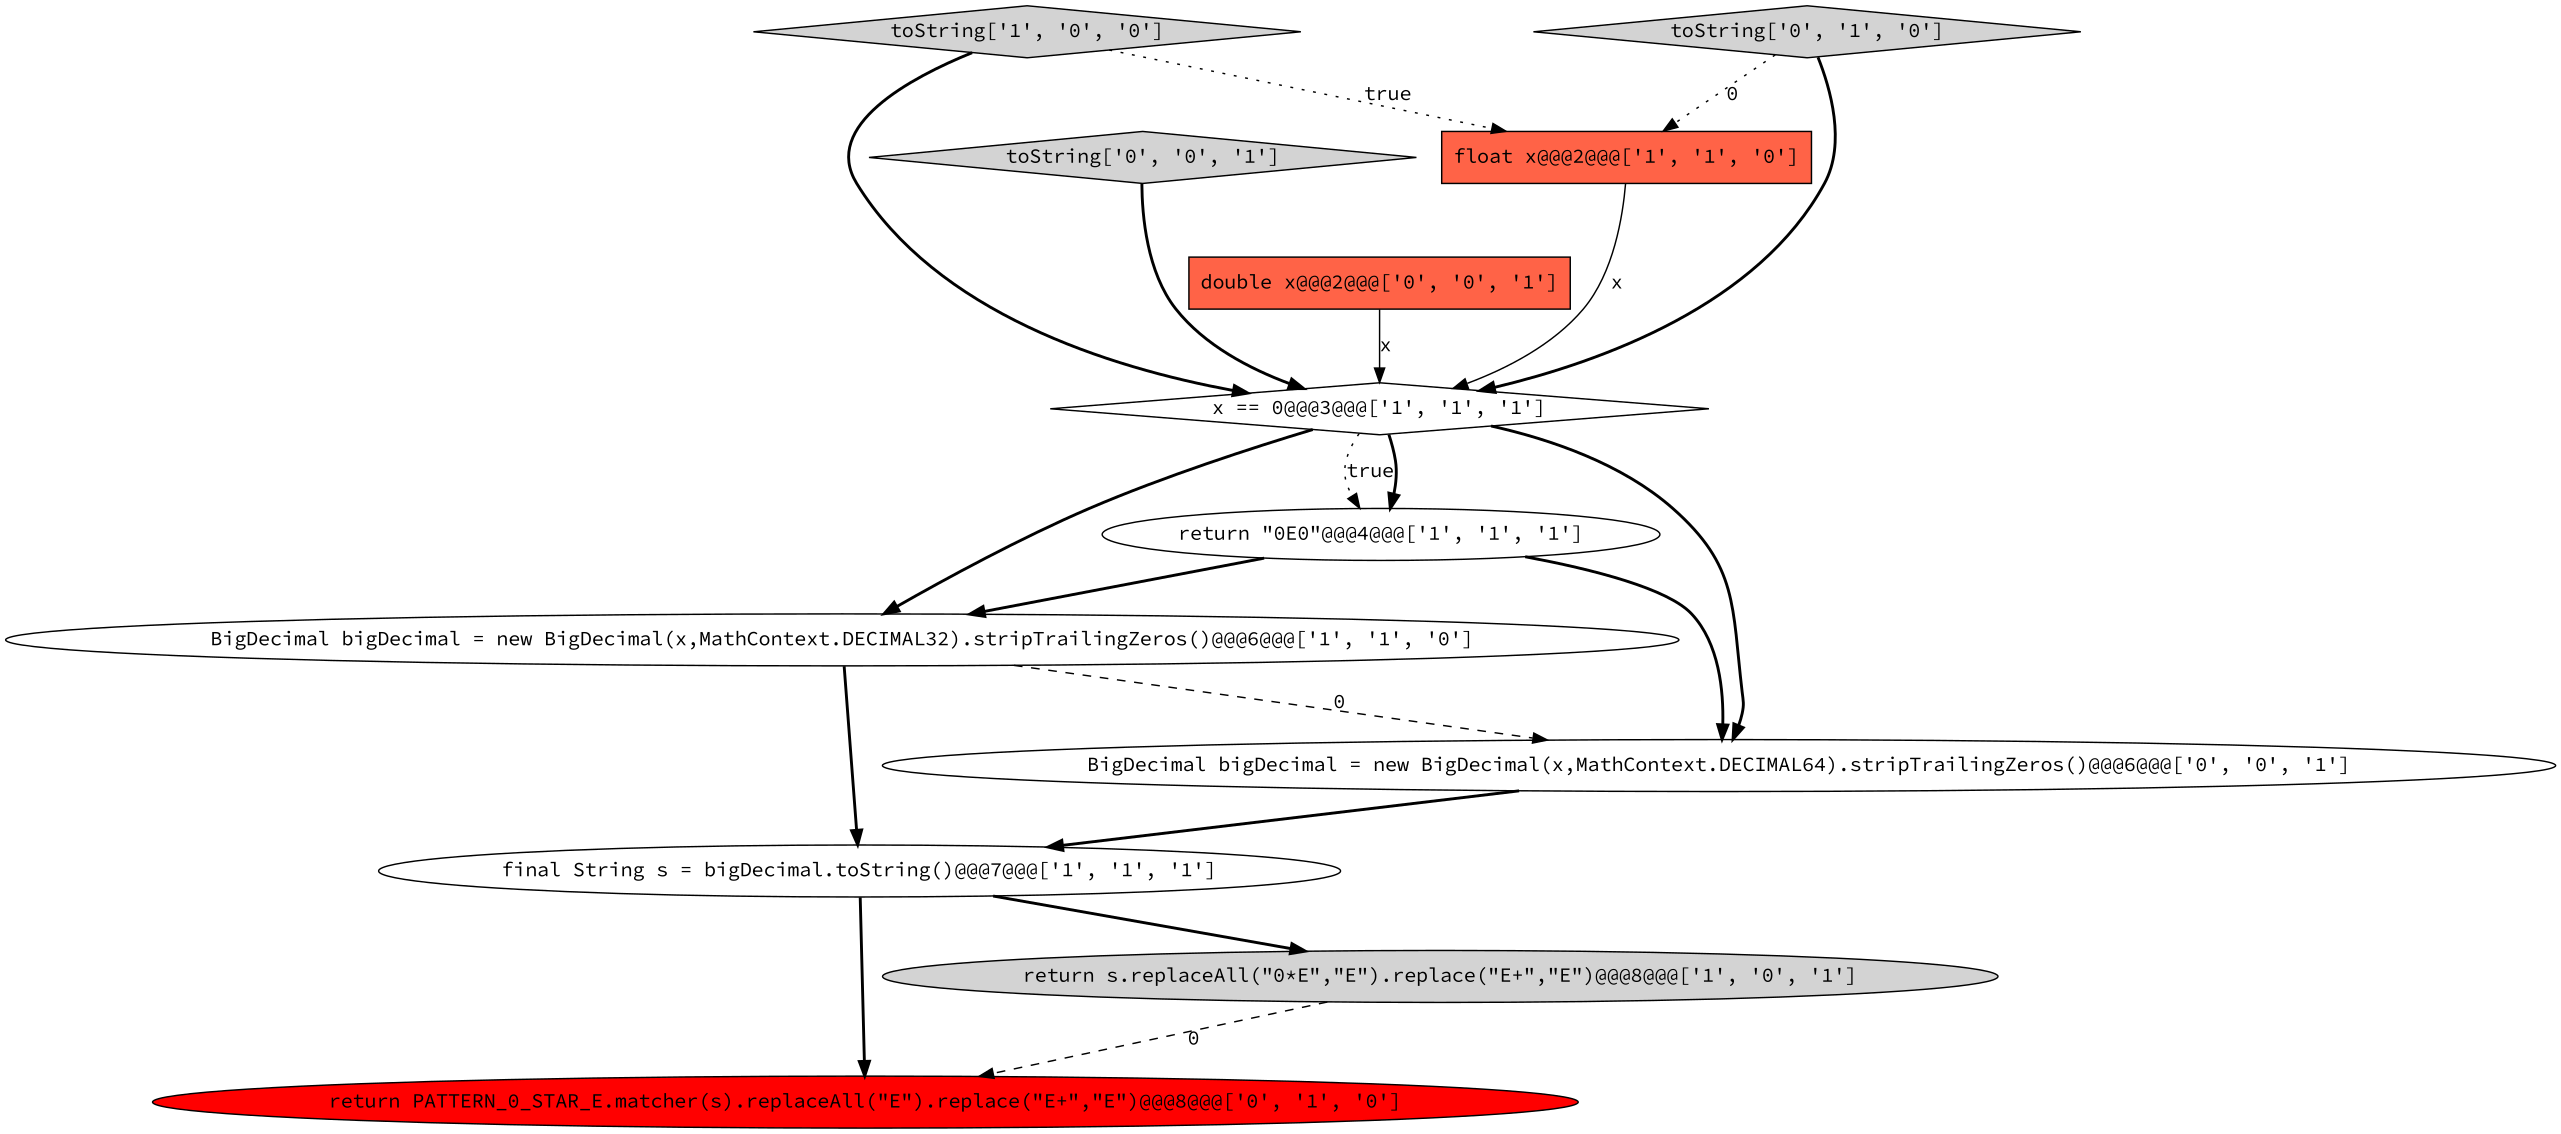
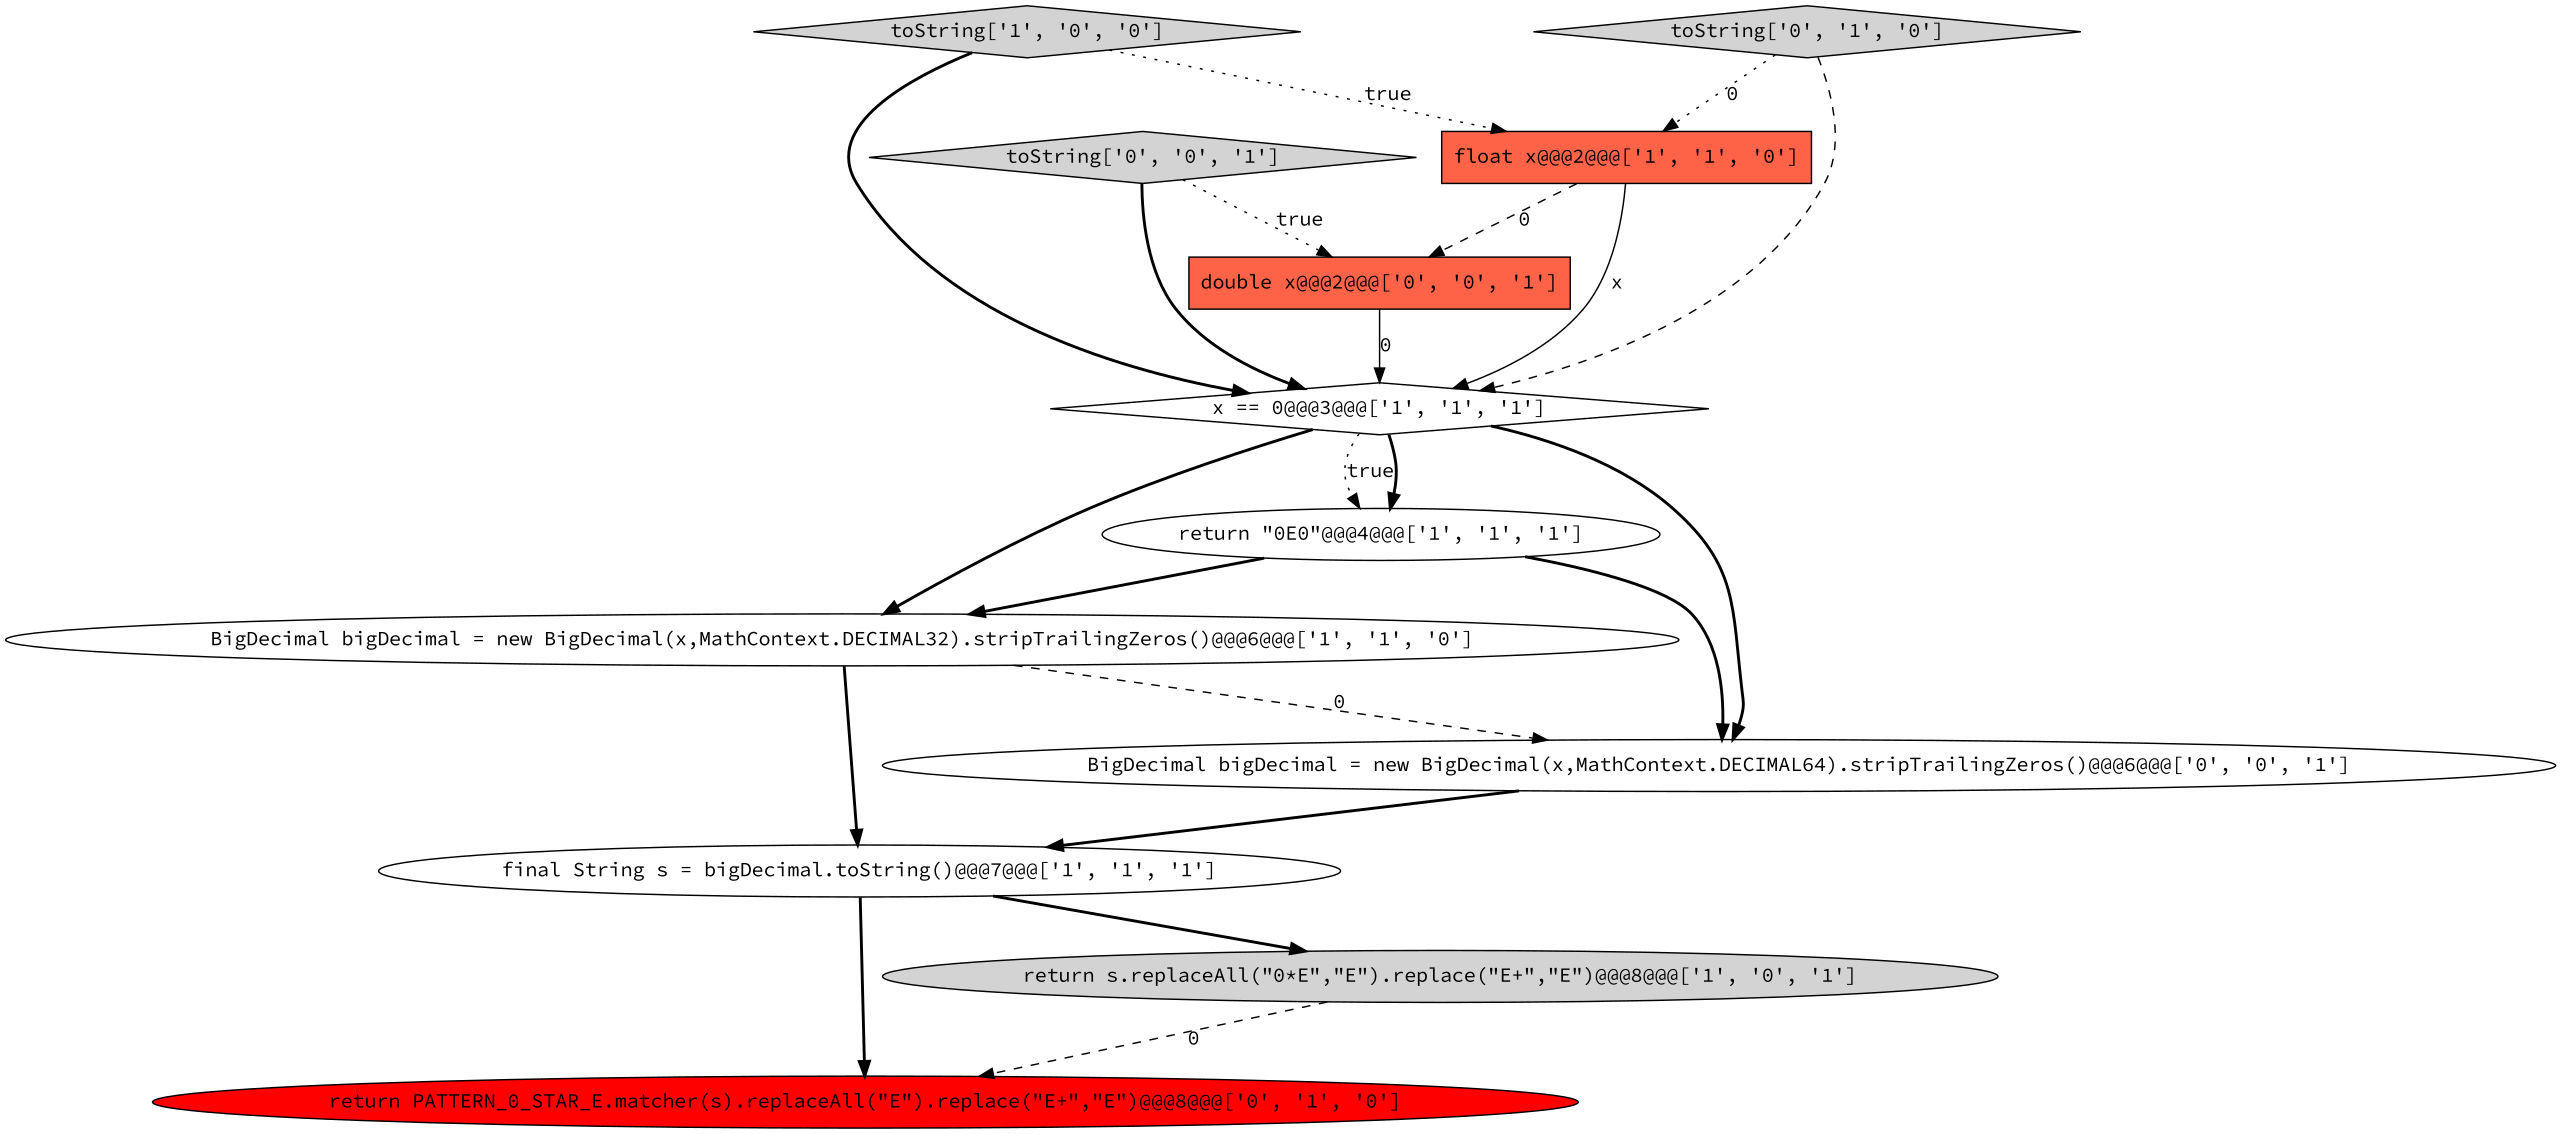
none -> (1251, 215)
none -> (1509, 217)
(1735, 282) -> (1735, 282)
(1386, 346) -> (1386, 346)
